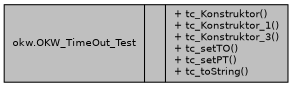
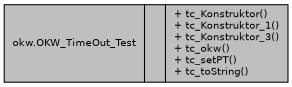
(206, 49) -> (202, 49)
